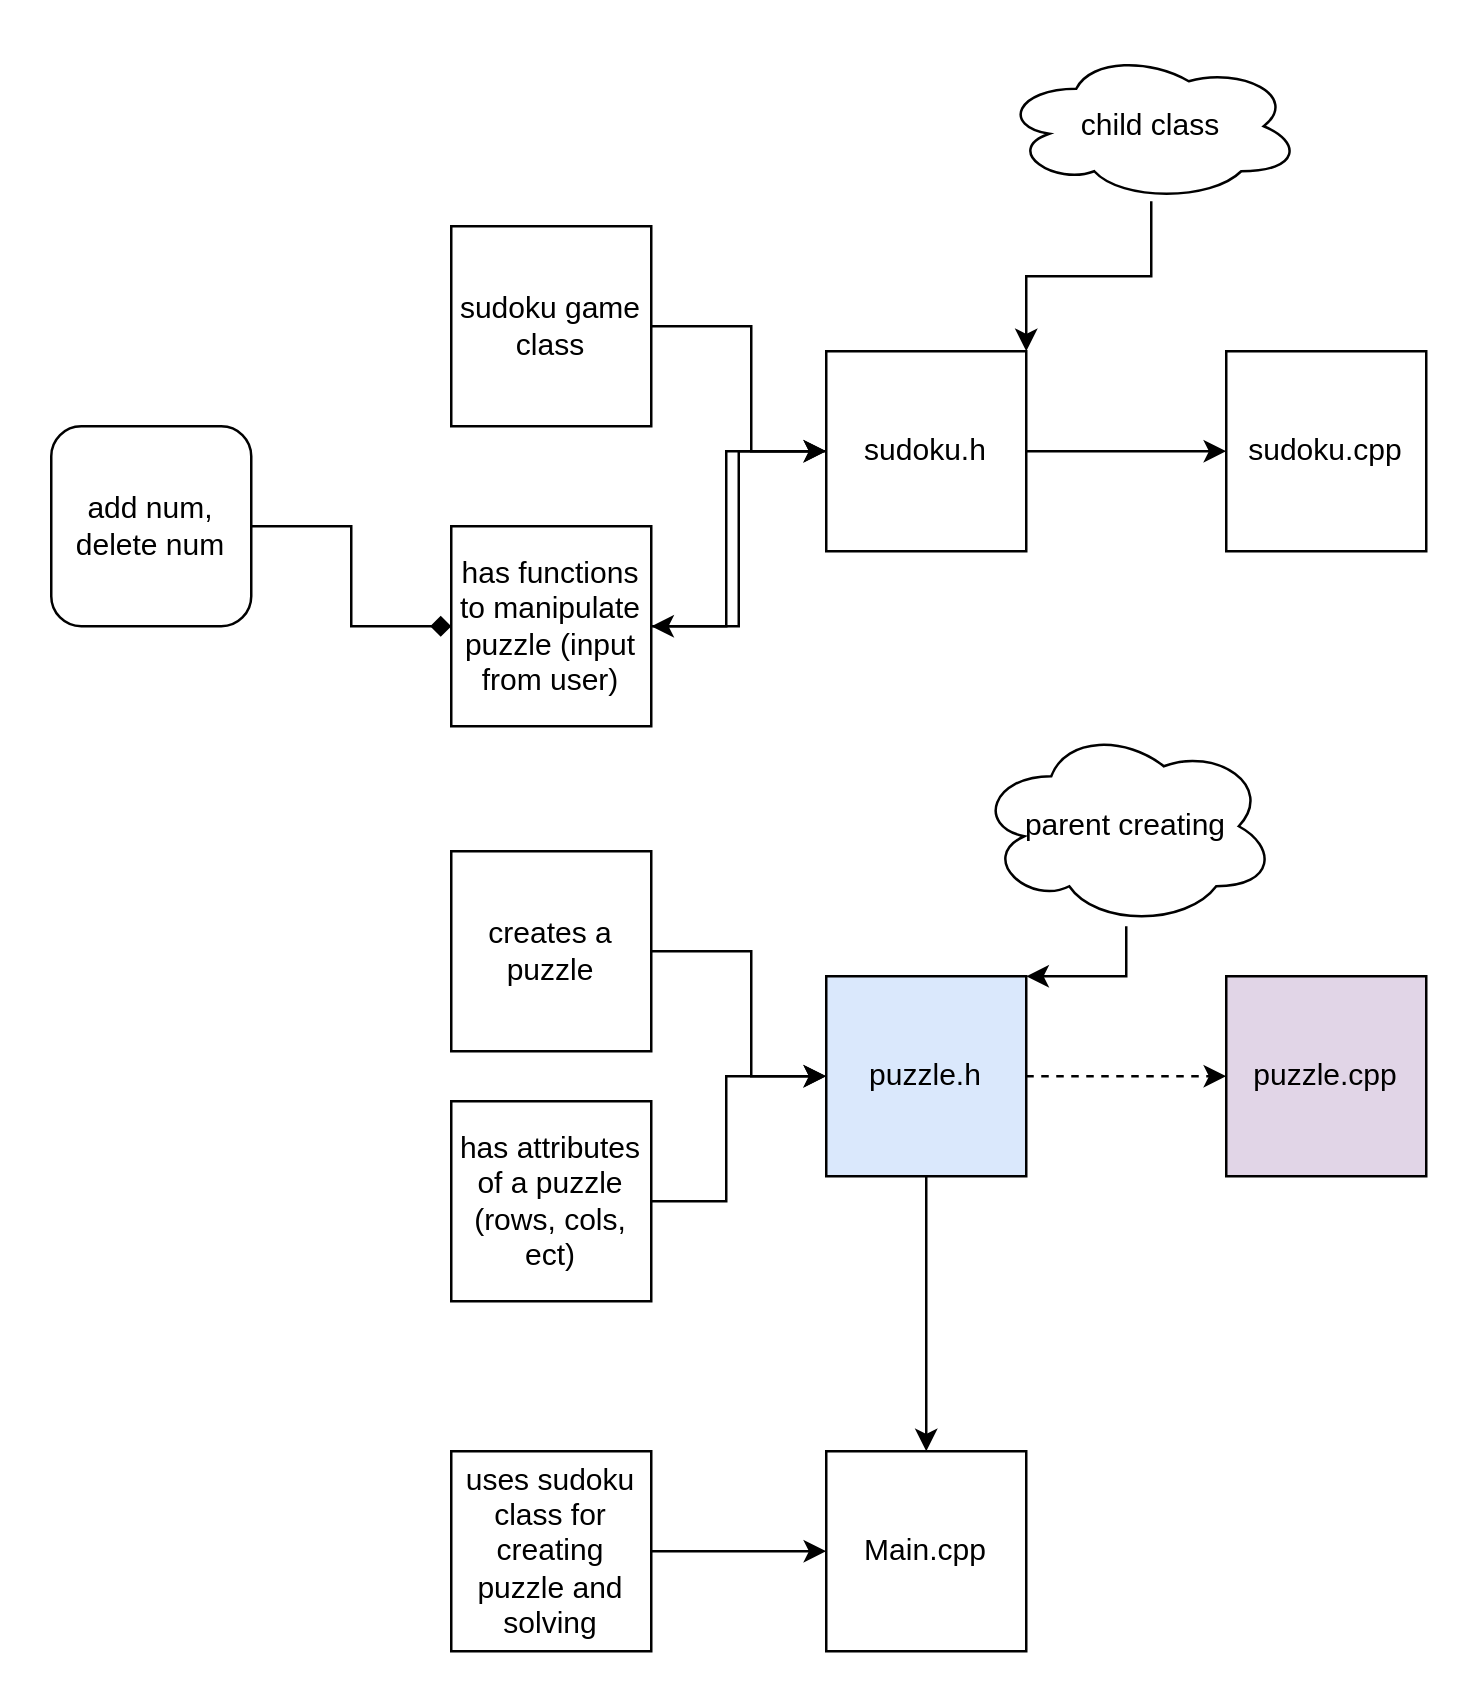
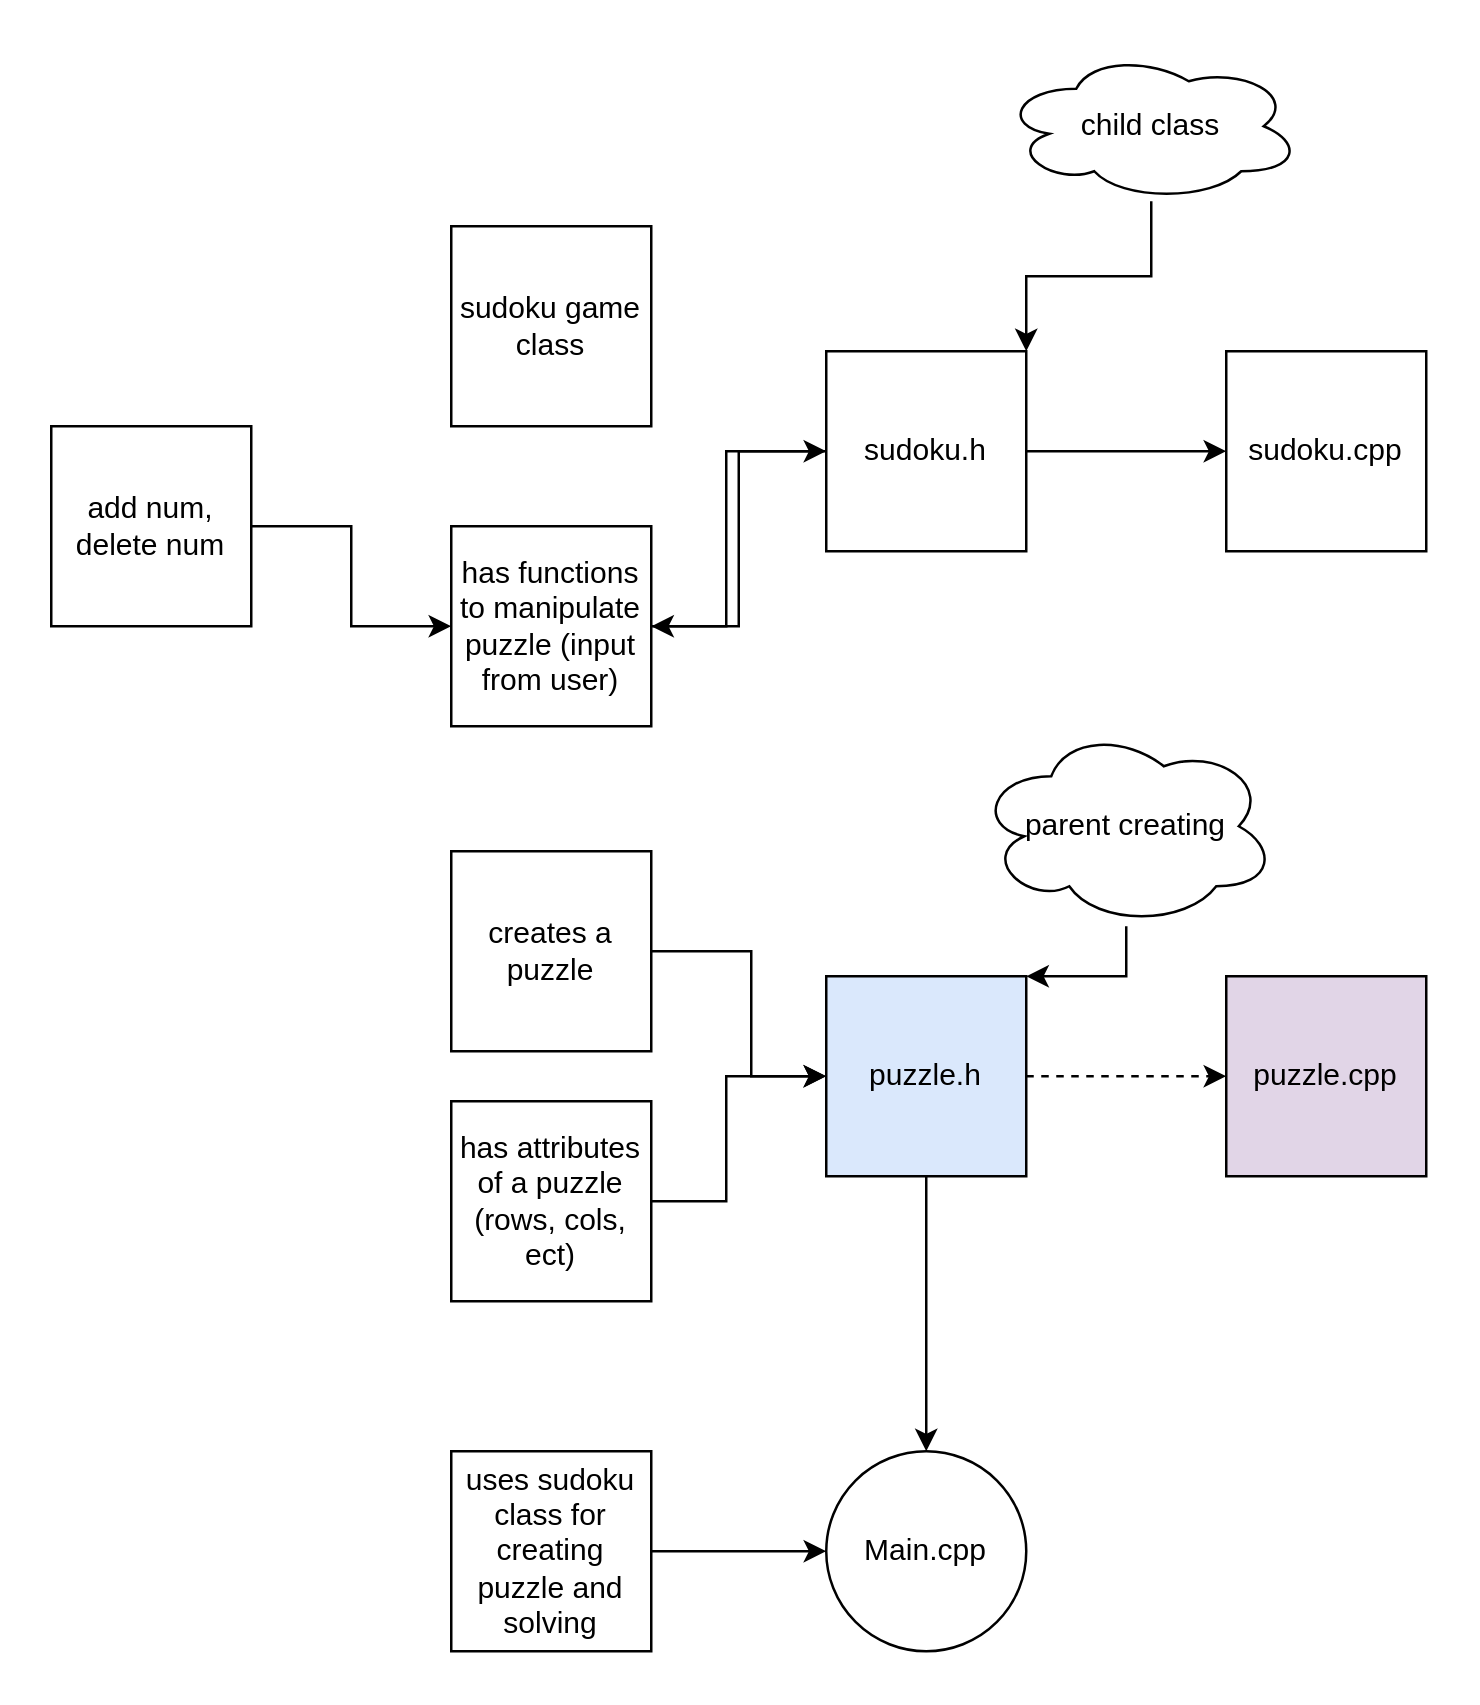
(751, 336) -> none
(151, 526) -> (151, 526)
(431, 626) -> (432, 626)
(926, 1551) -> (926, 1551)
